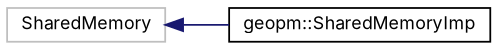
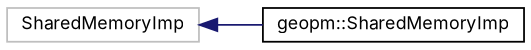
(86, 25) -> (103, 25)
